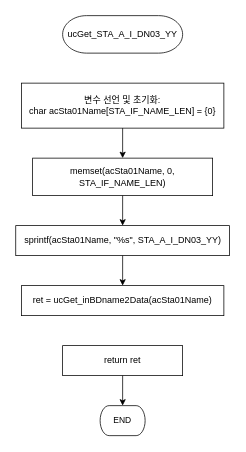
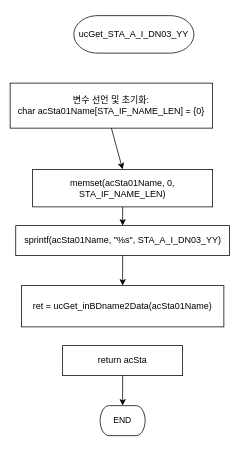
(123, 34) -> (134, 34)
(123, 105) -> (111, 105)
(123, 177) -> (123, 188)
(123, 300) -> (123, 306)
(123, 360) -> (123, 360)
